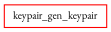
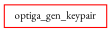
(56, 16) -> (56, 16)
